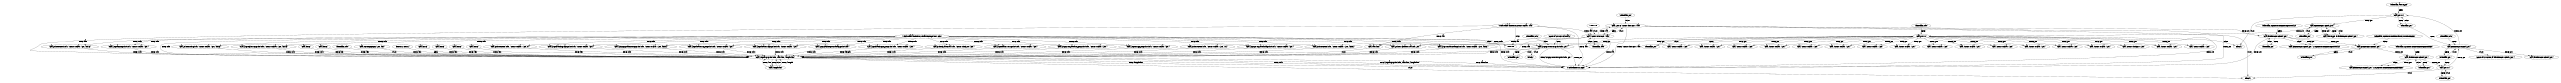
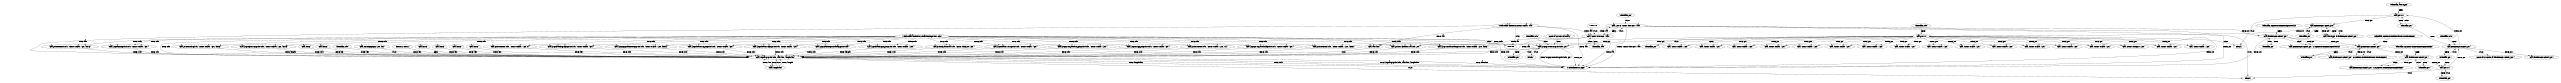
none -> (1068, 40)
(291, 52) -> (291, 52)
none -> (2357, 57)
